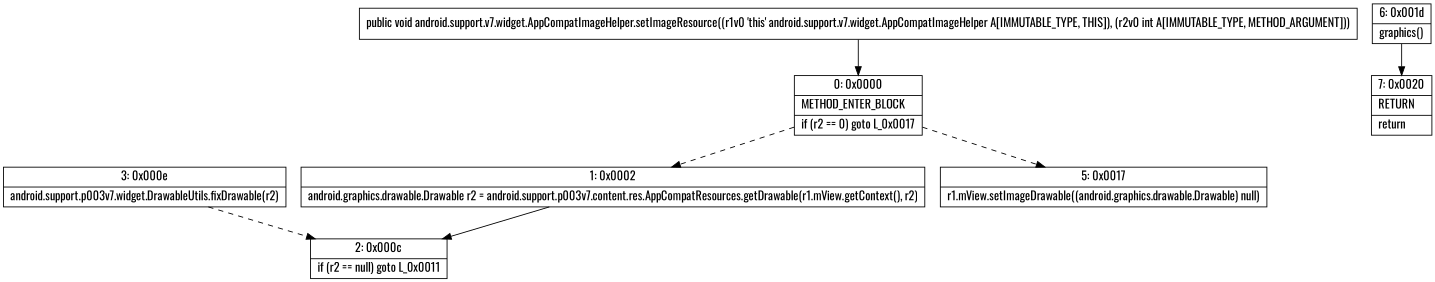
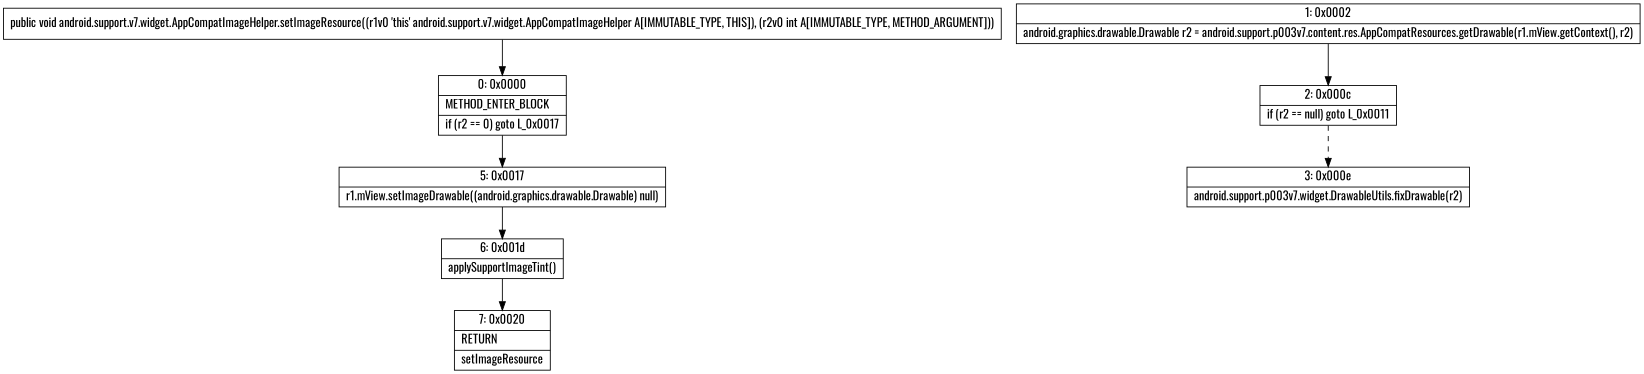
(1402, 33) -> (502, 268)
(1392, 125) -> (502, 360)
(737, 146) -> none
(979, 146) -> (502, 147)
none -> (502, 219)
(258, 222) -> (1328, 142)
